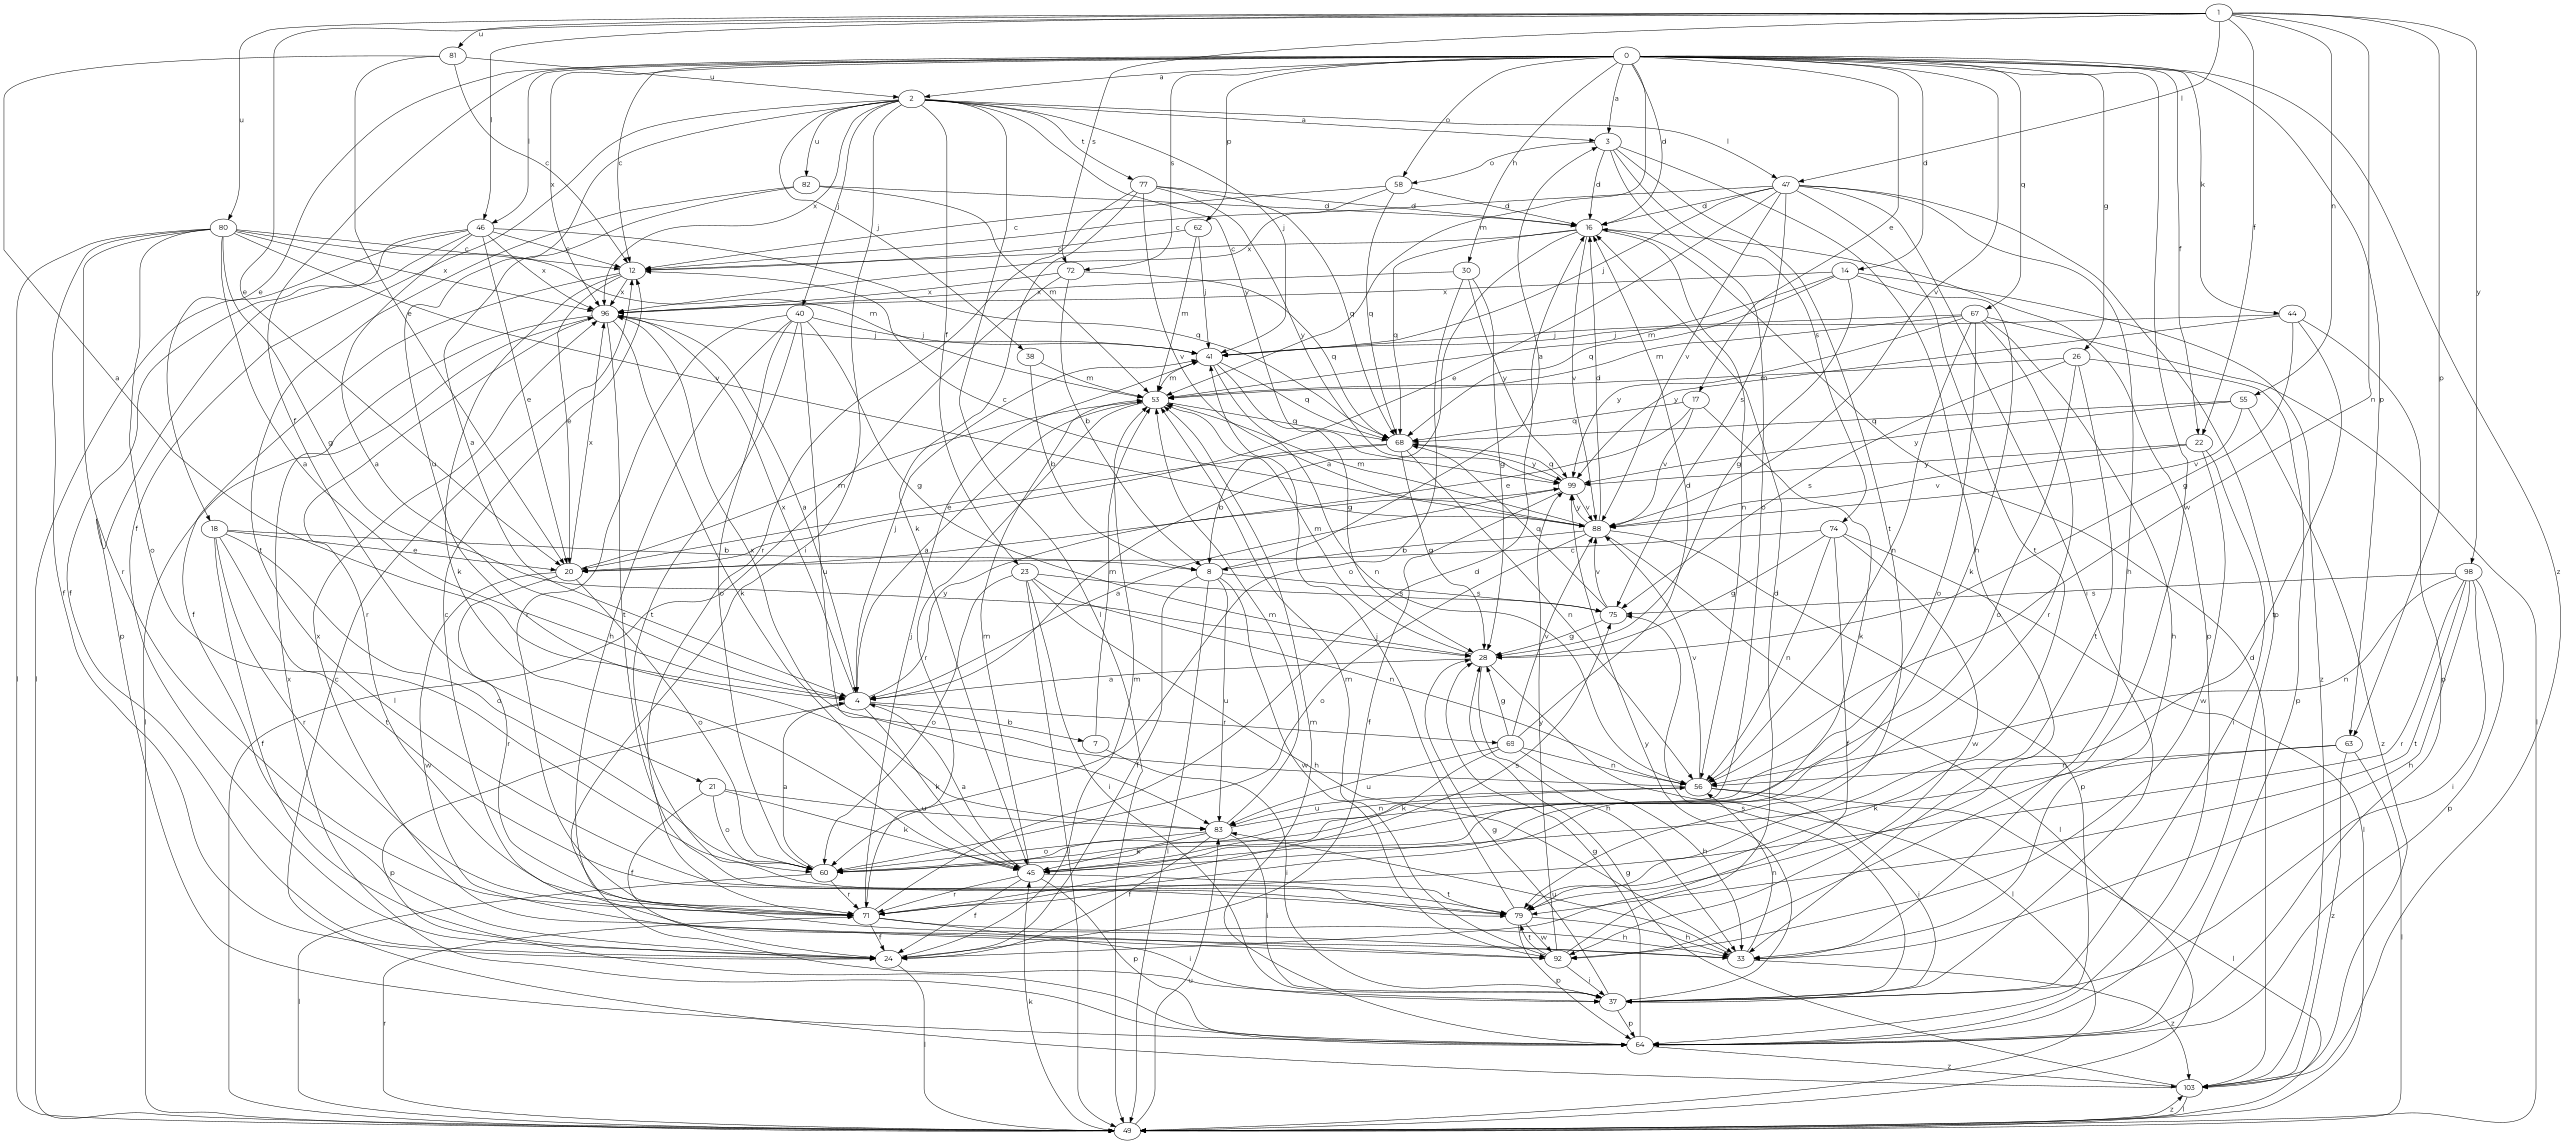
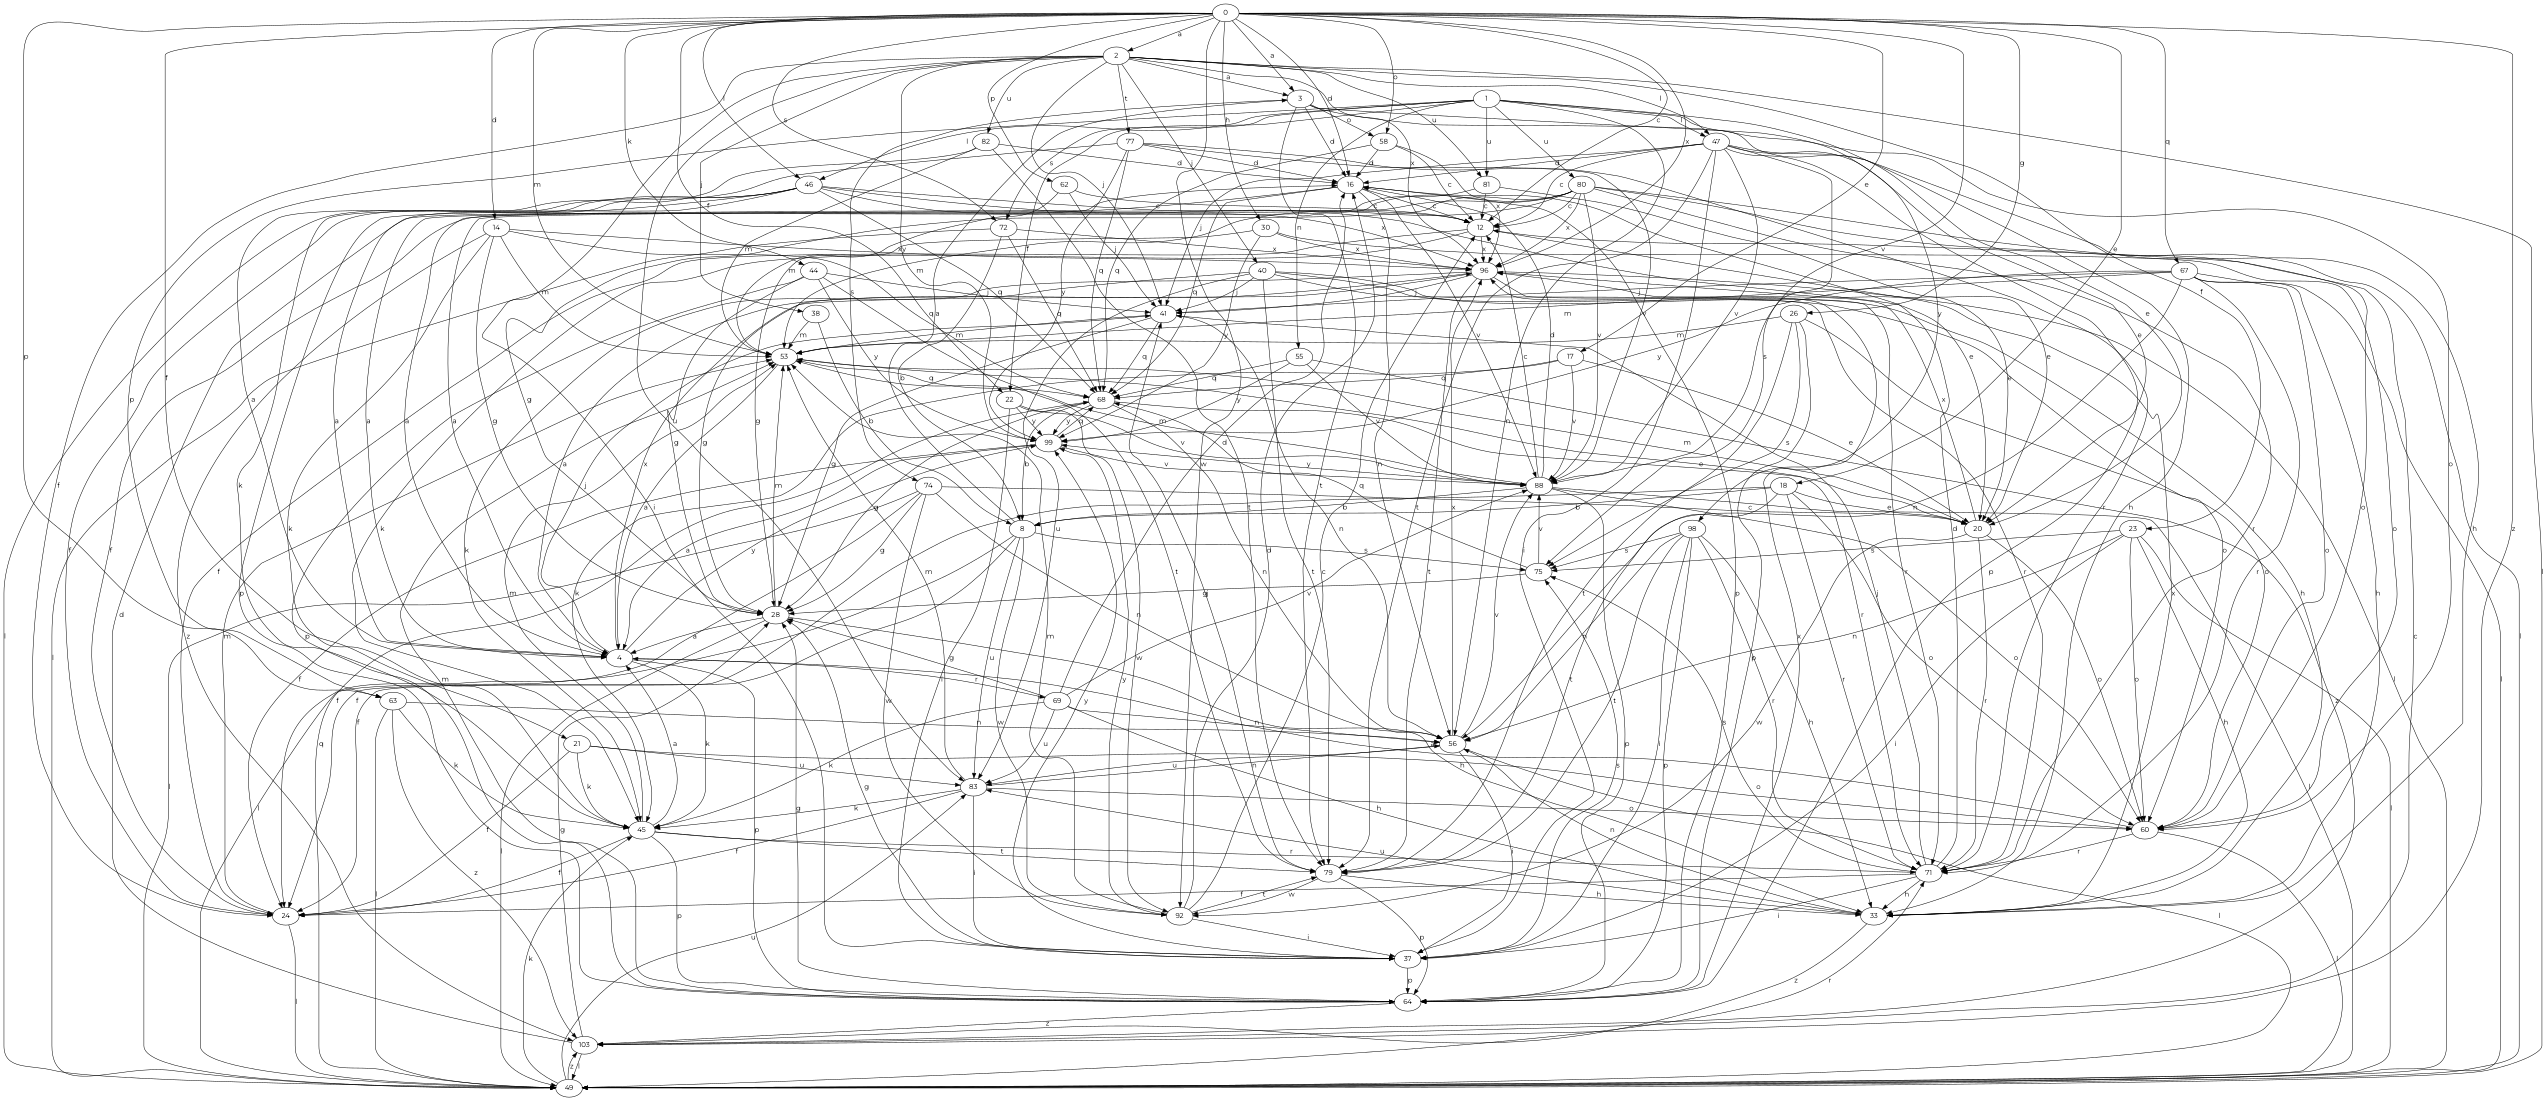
(680, 77) -> (1338, 80)
none -> (422, 638)
(1096, 744) -> none
